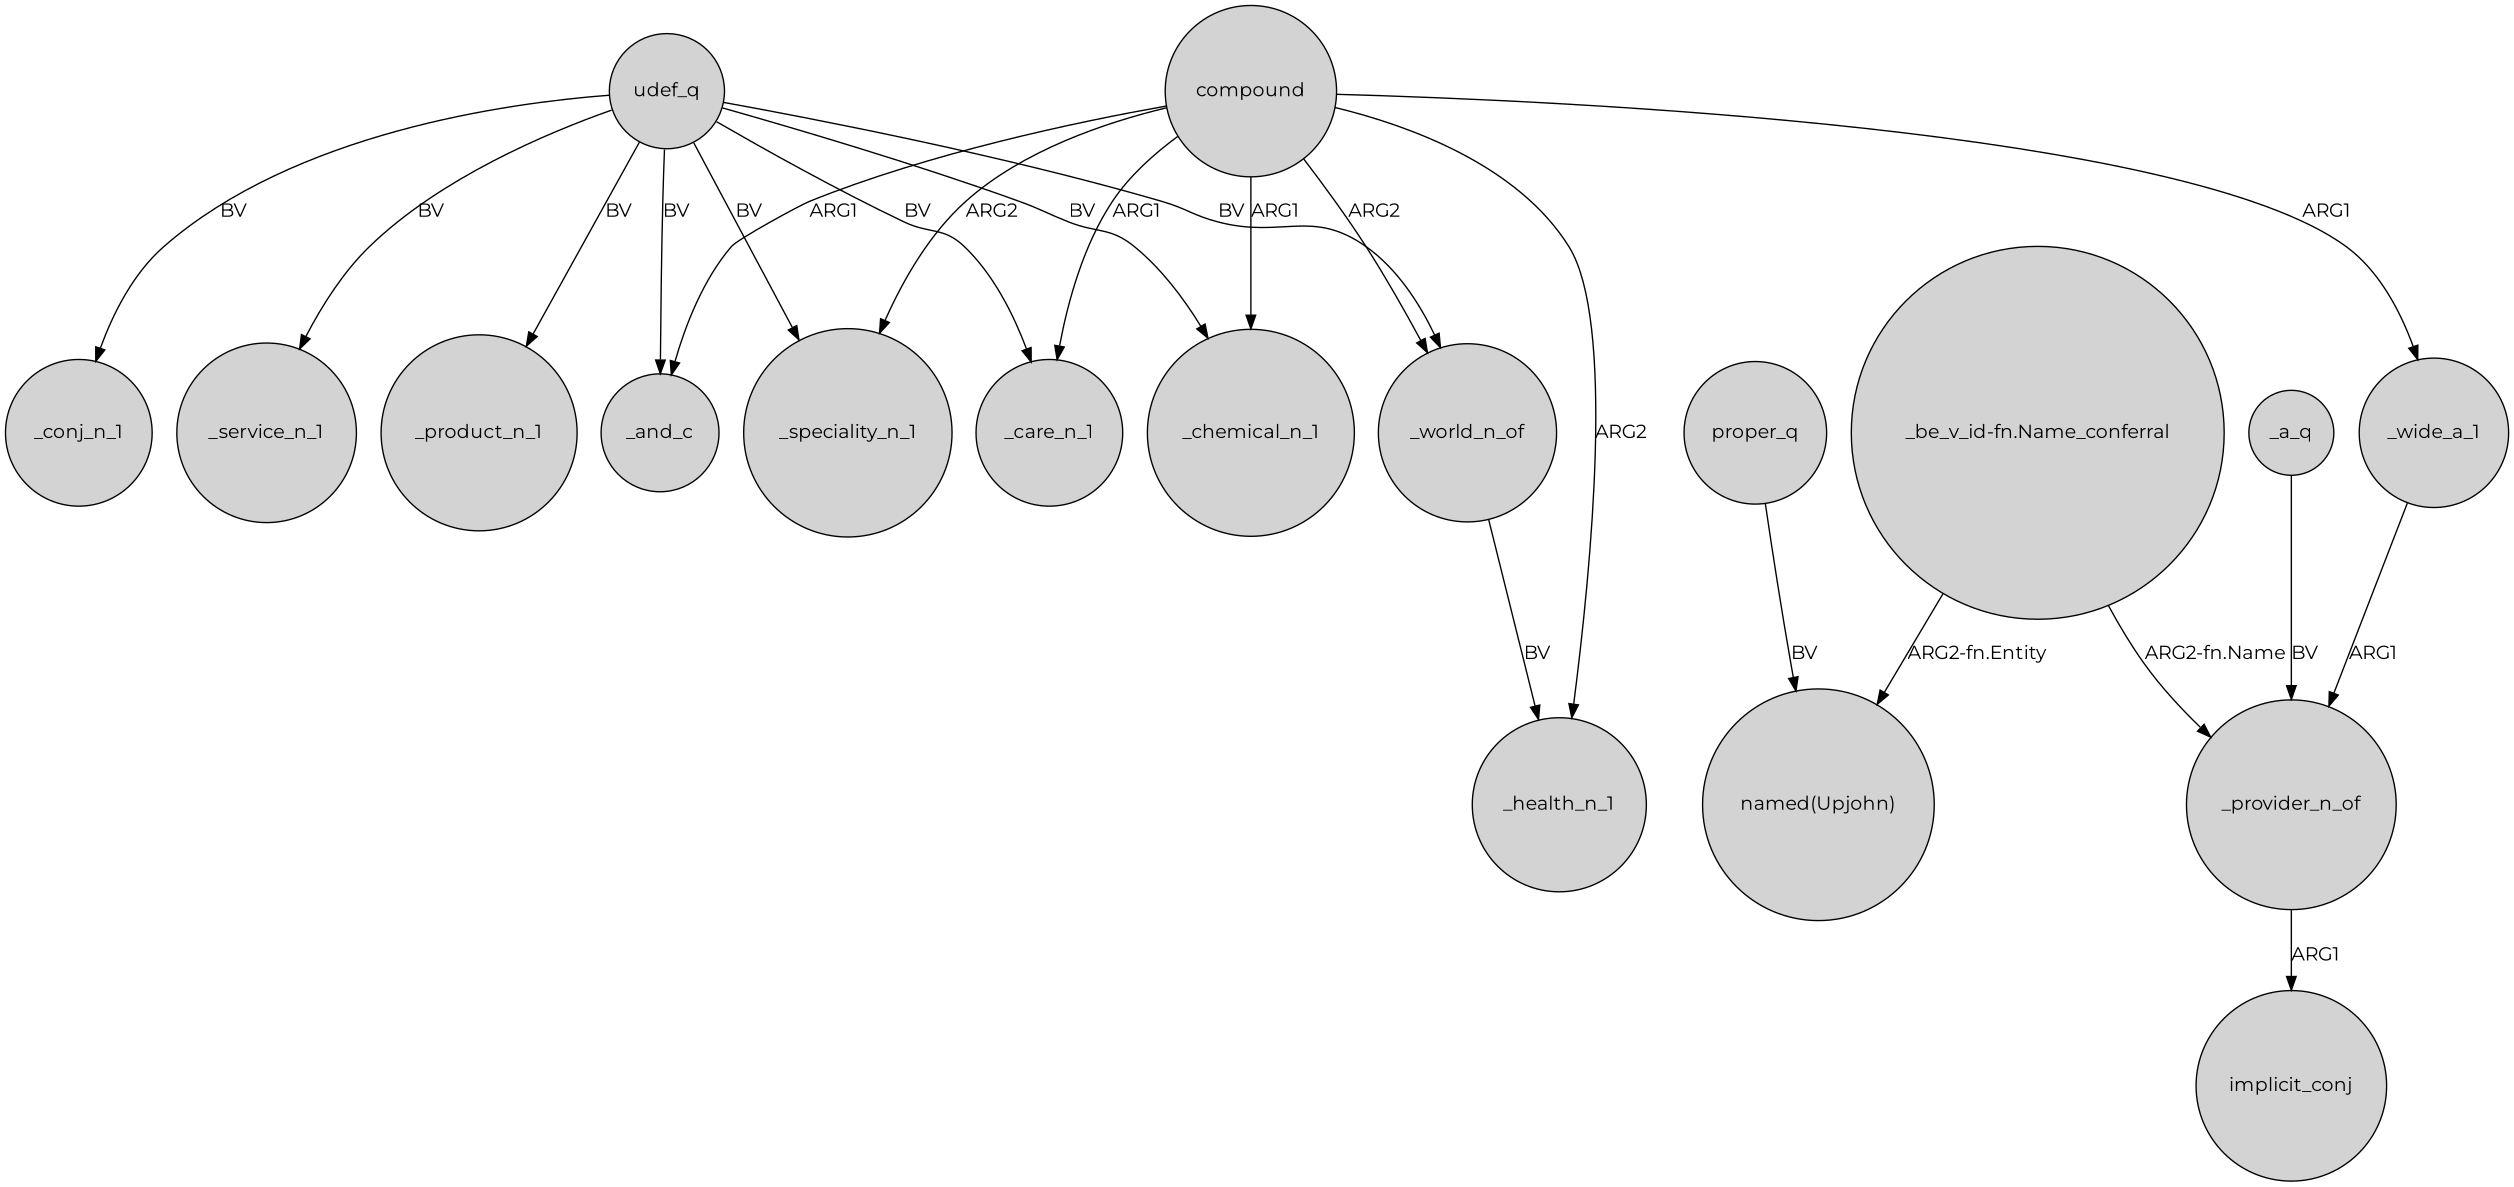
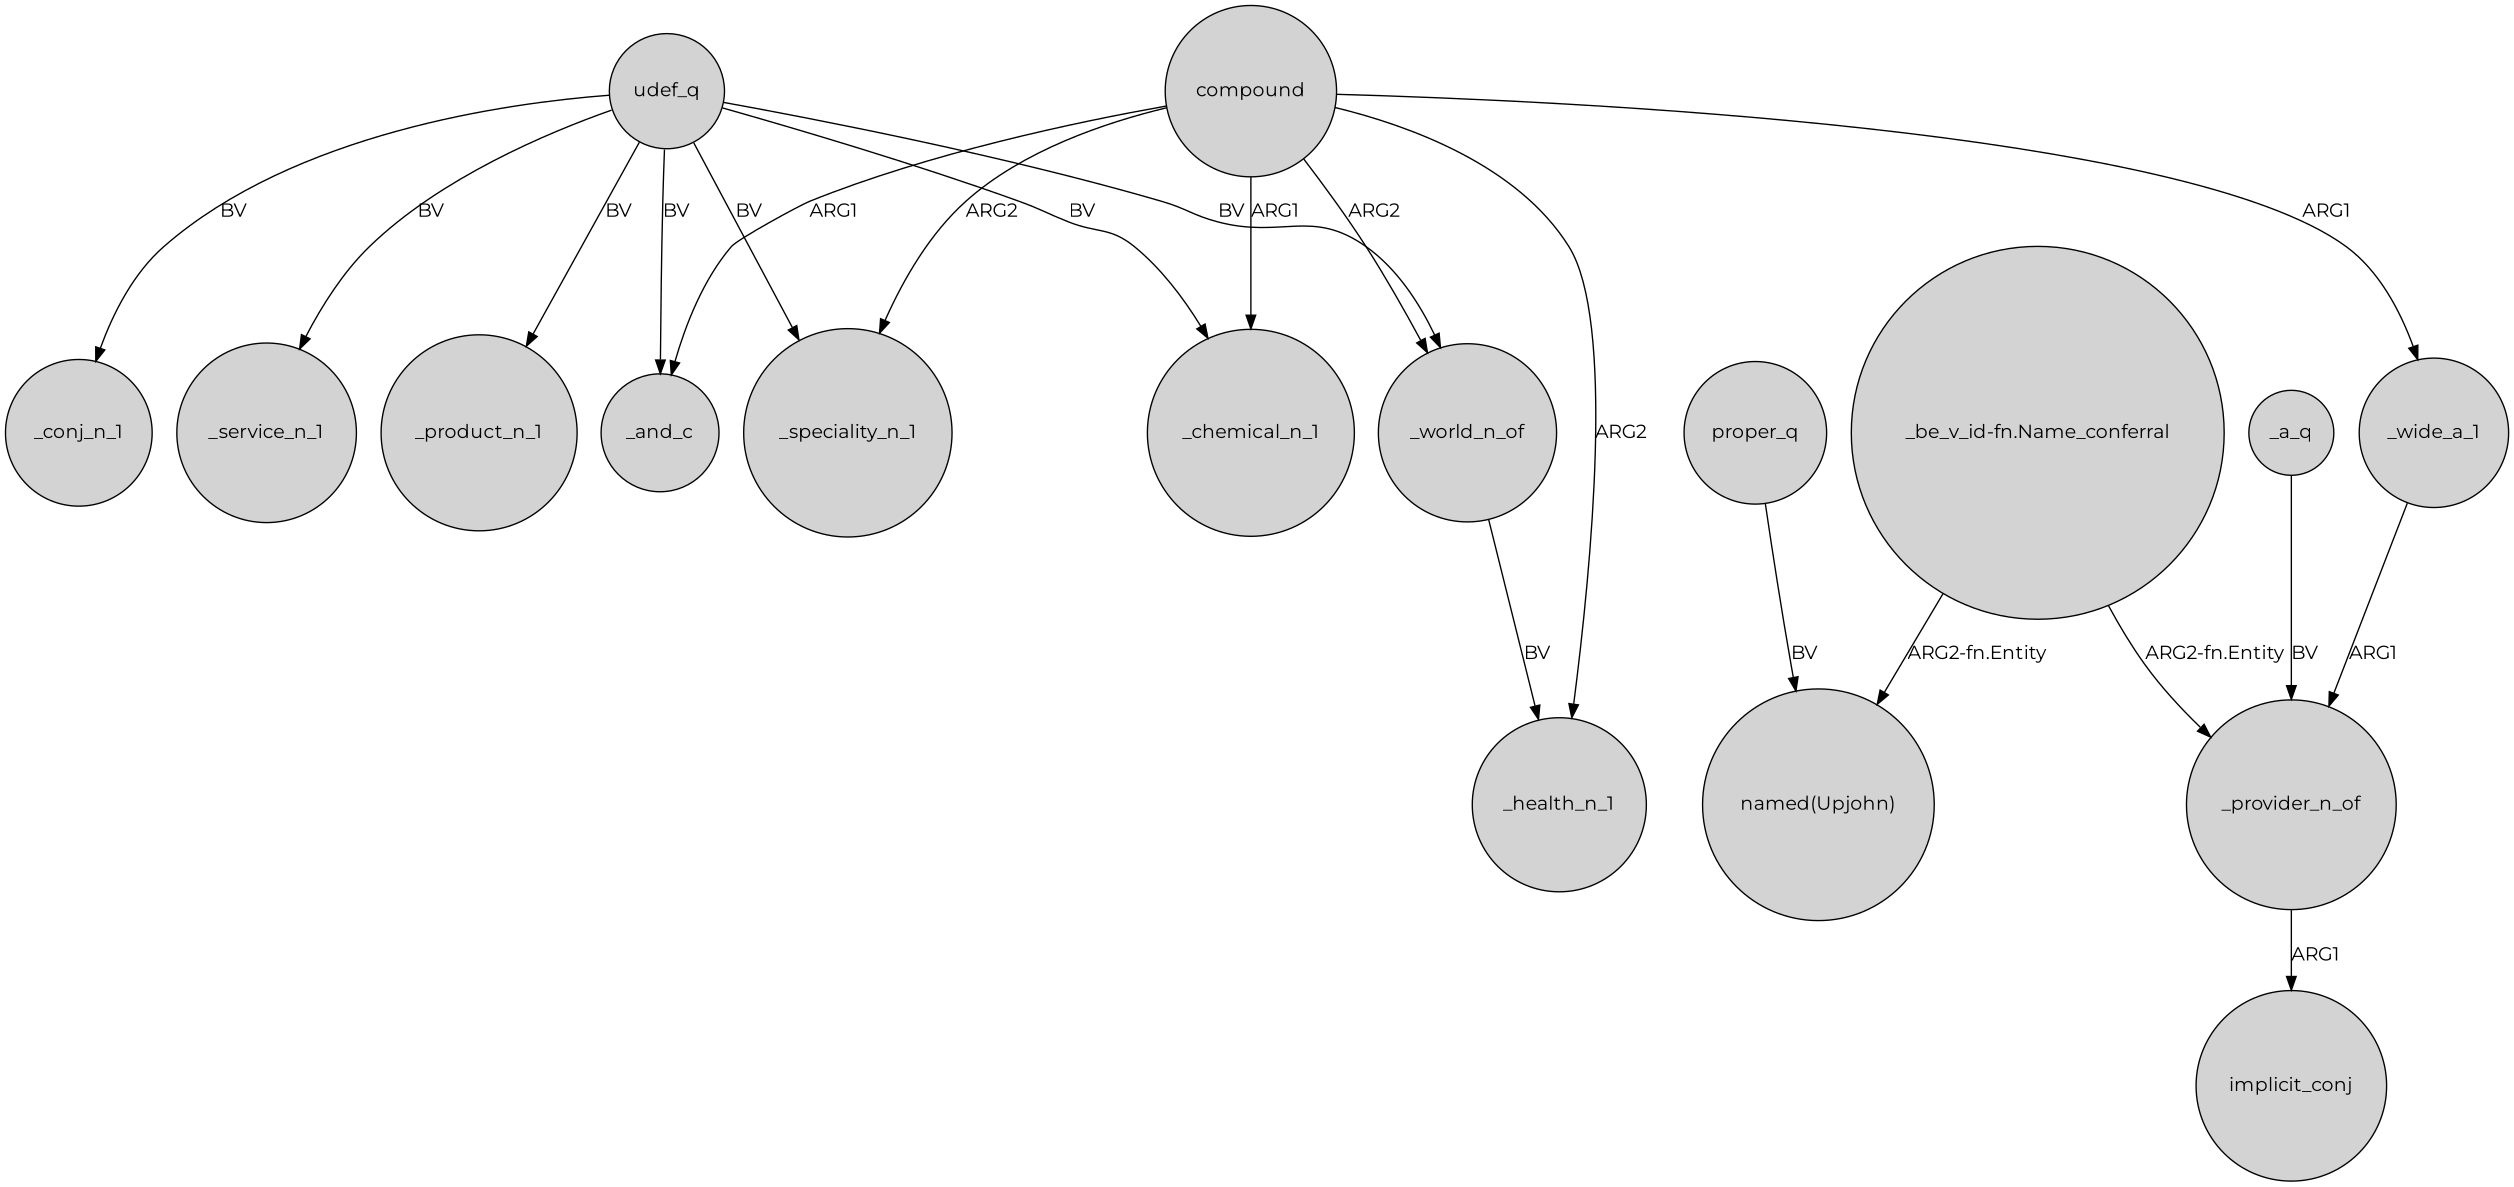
(1049, 433) -> none
(2215, 654) -> (2215, 654)
